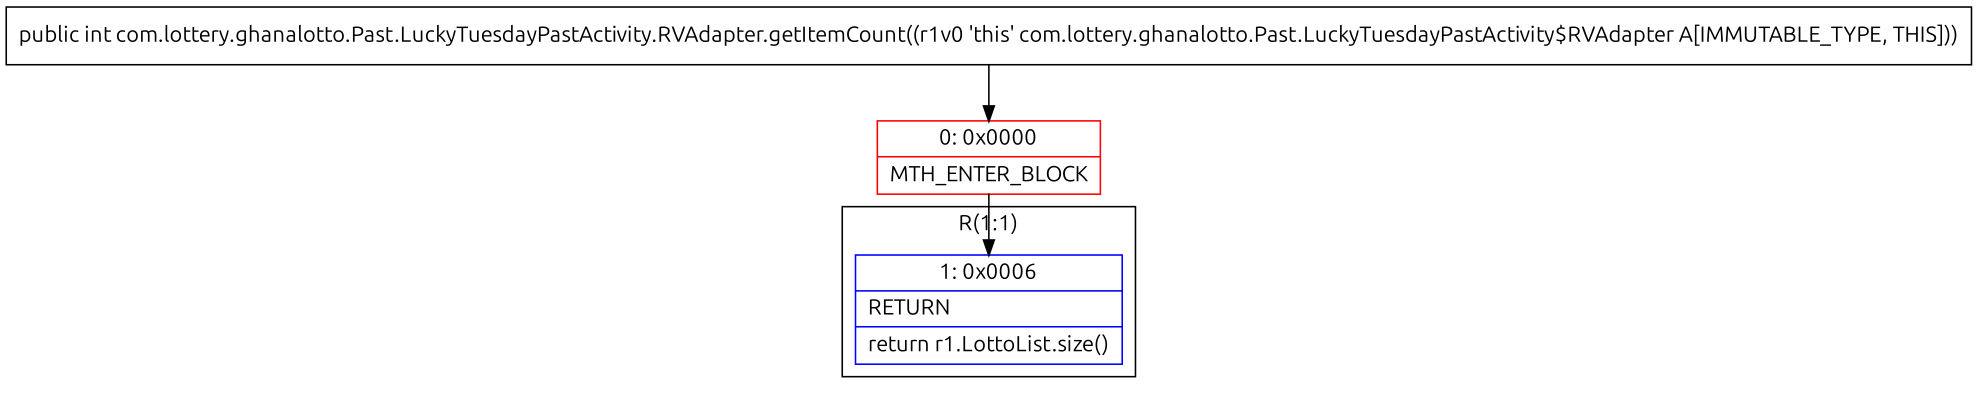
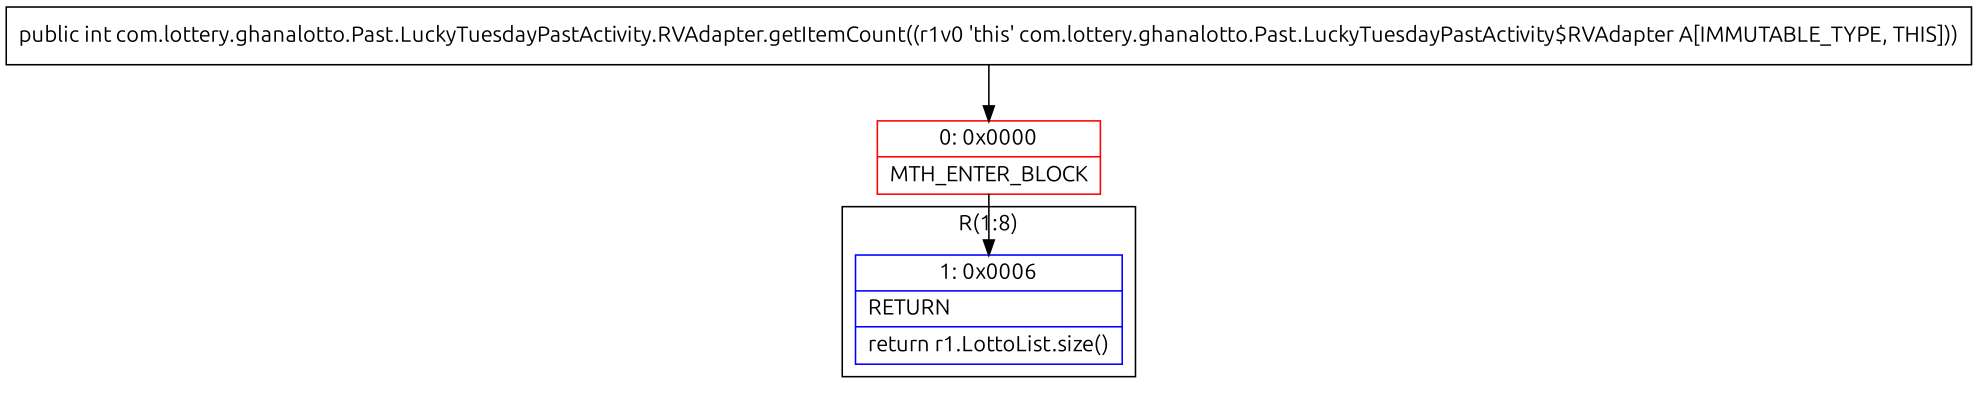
(989, 225) -> (989, 225)
